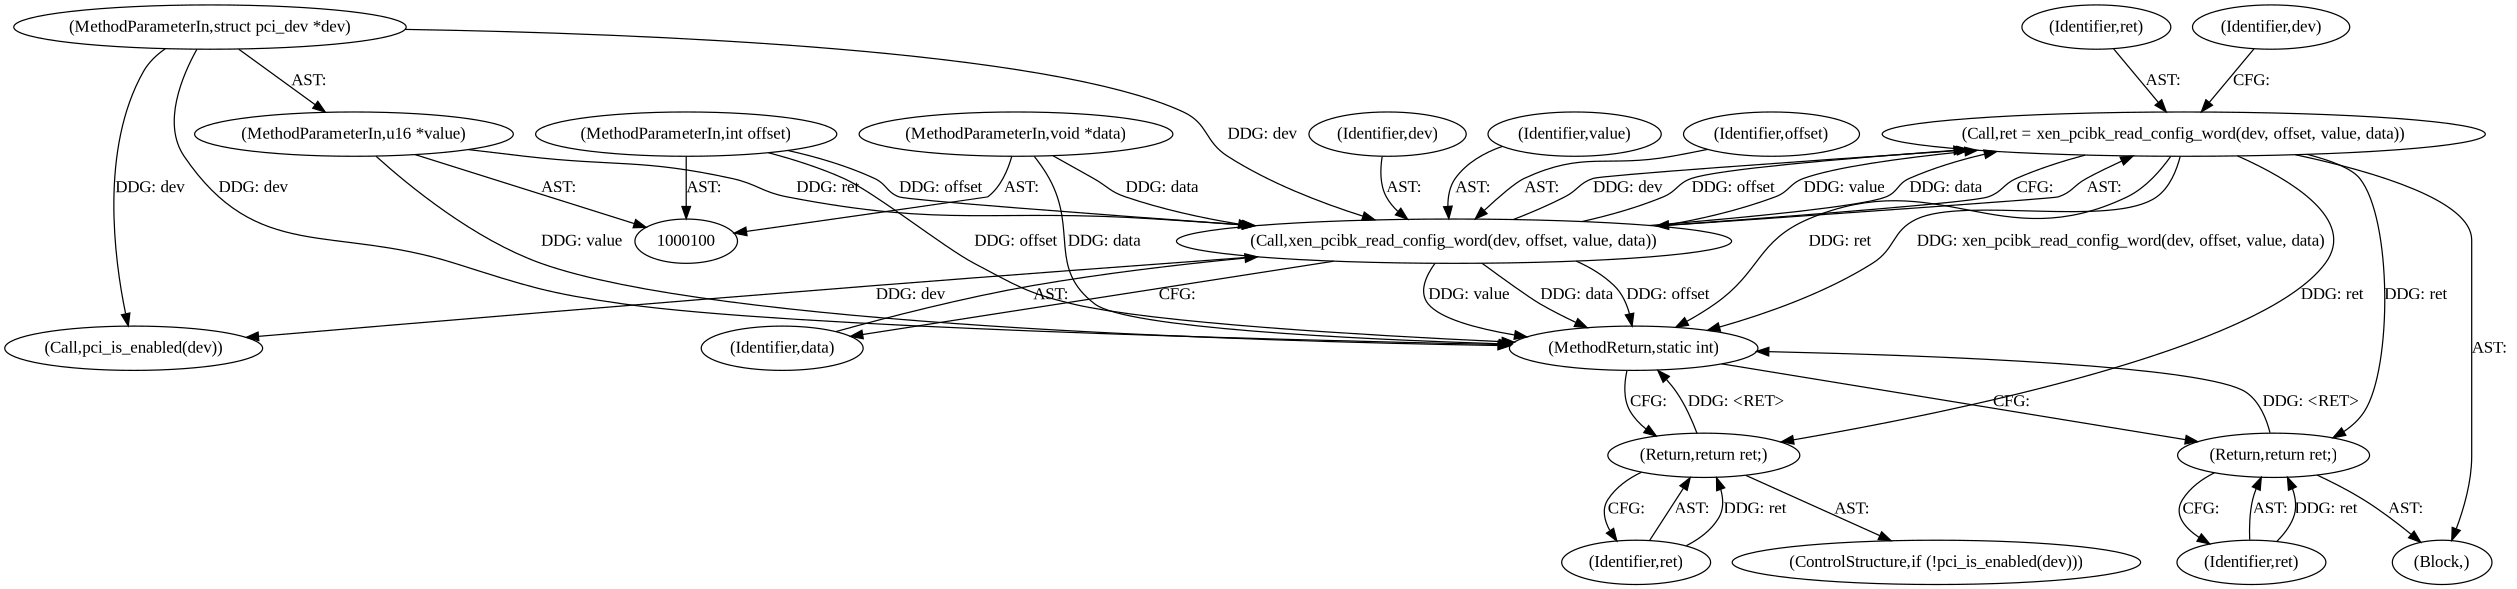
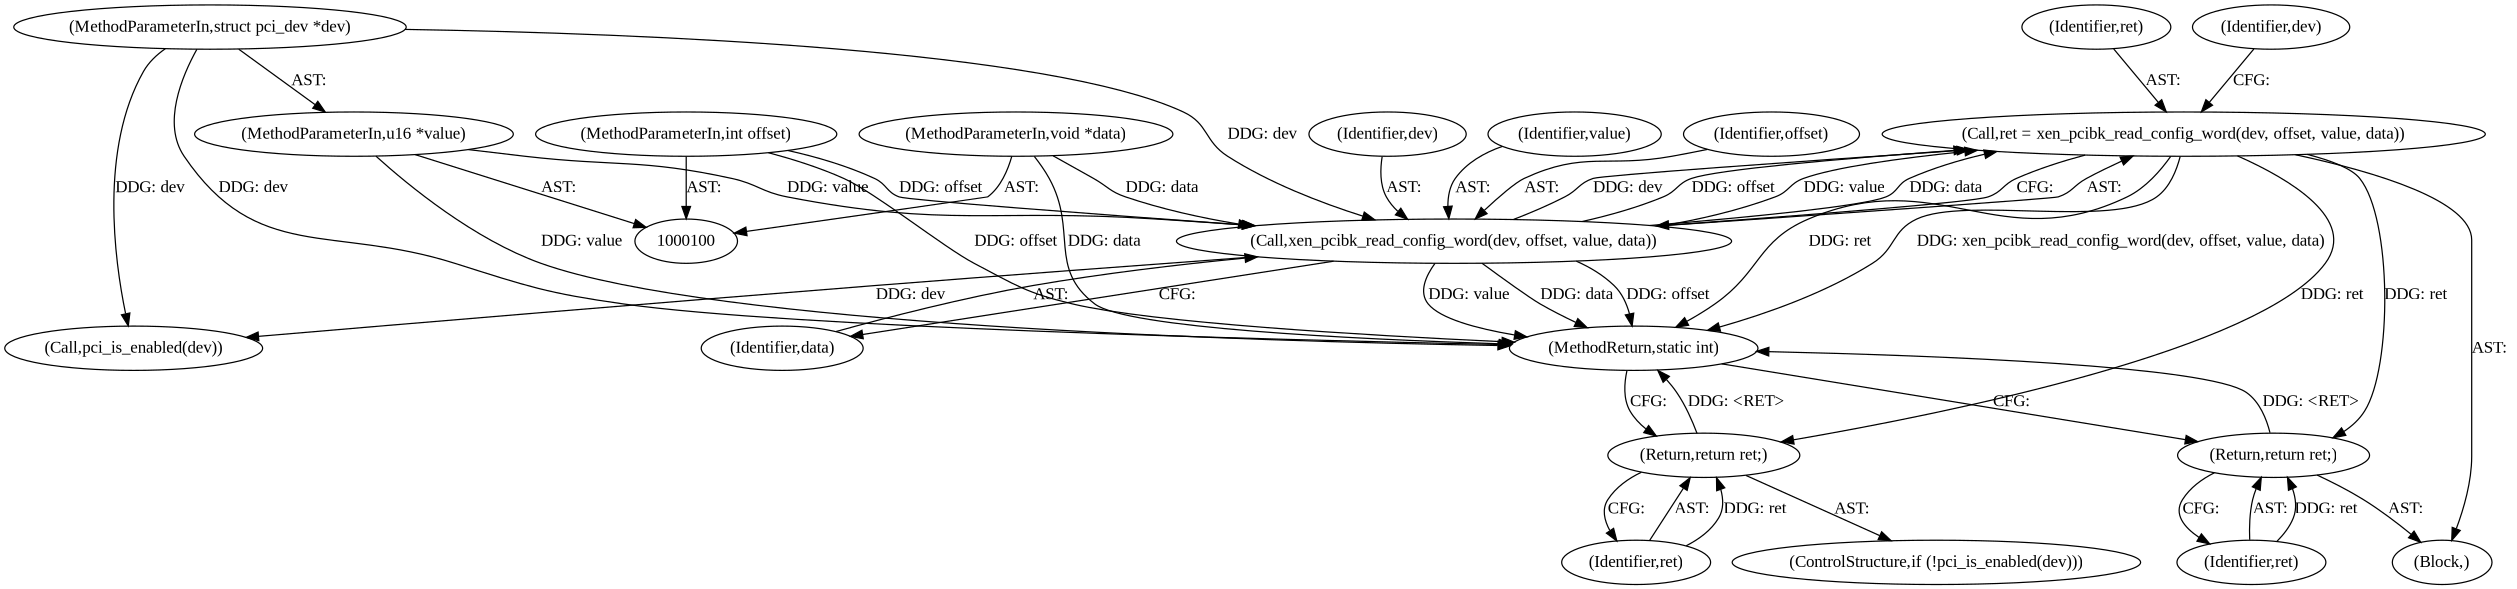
(828, 188) -> (828, 188)
